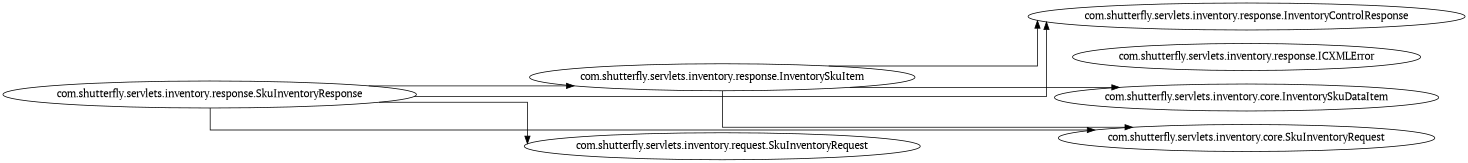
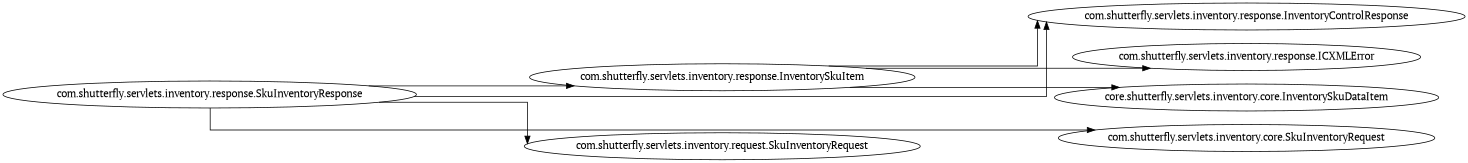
(1247, 98) -> (1247, 98)
(906, 127) -> (1053, 68)
